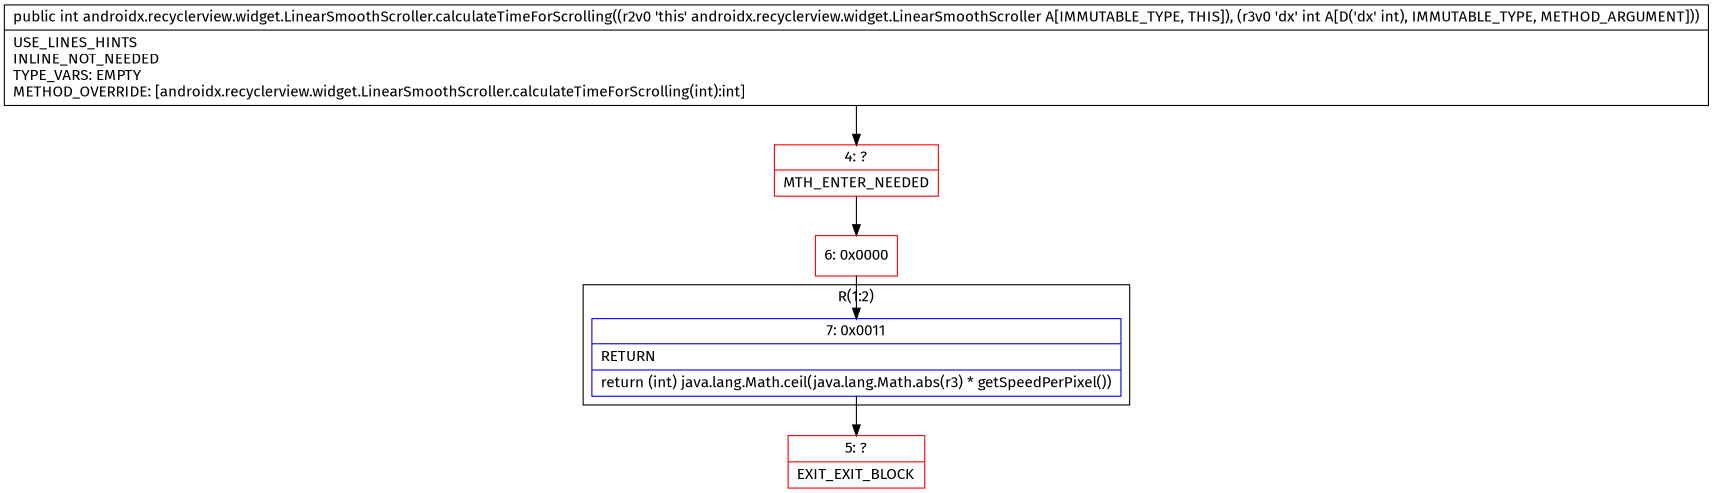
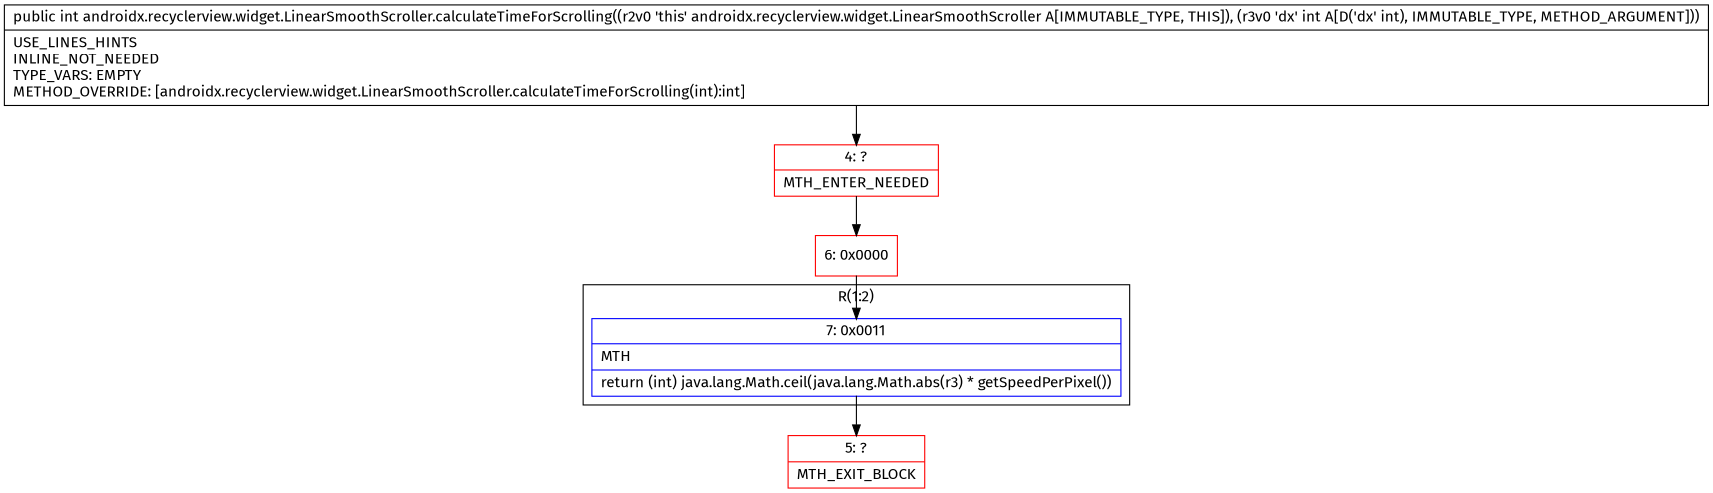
(629, 356) -> (616, 356)
(856, 474) -> (856, 474)
